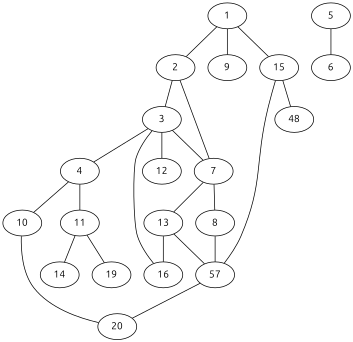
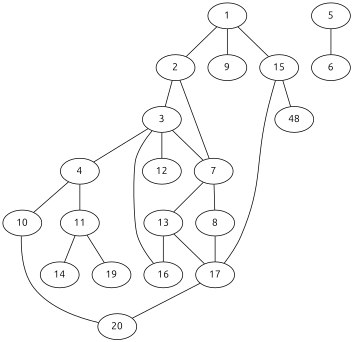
(215, 275) -> (215, 275)
